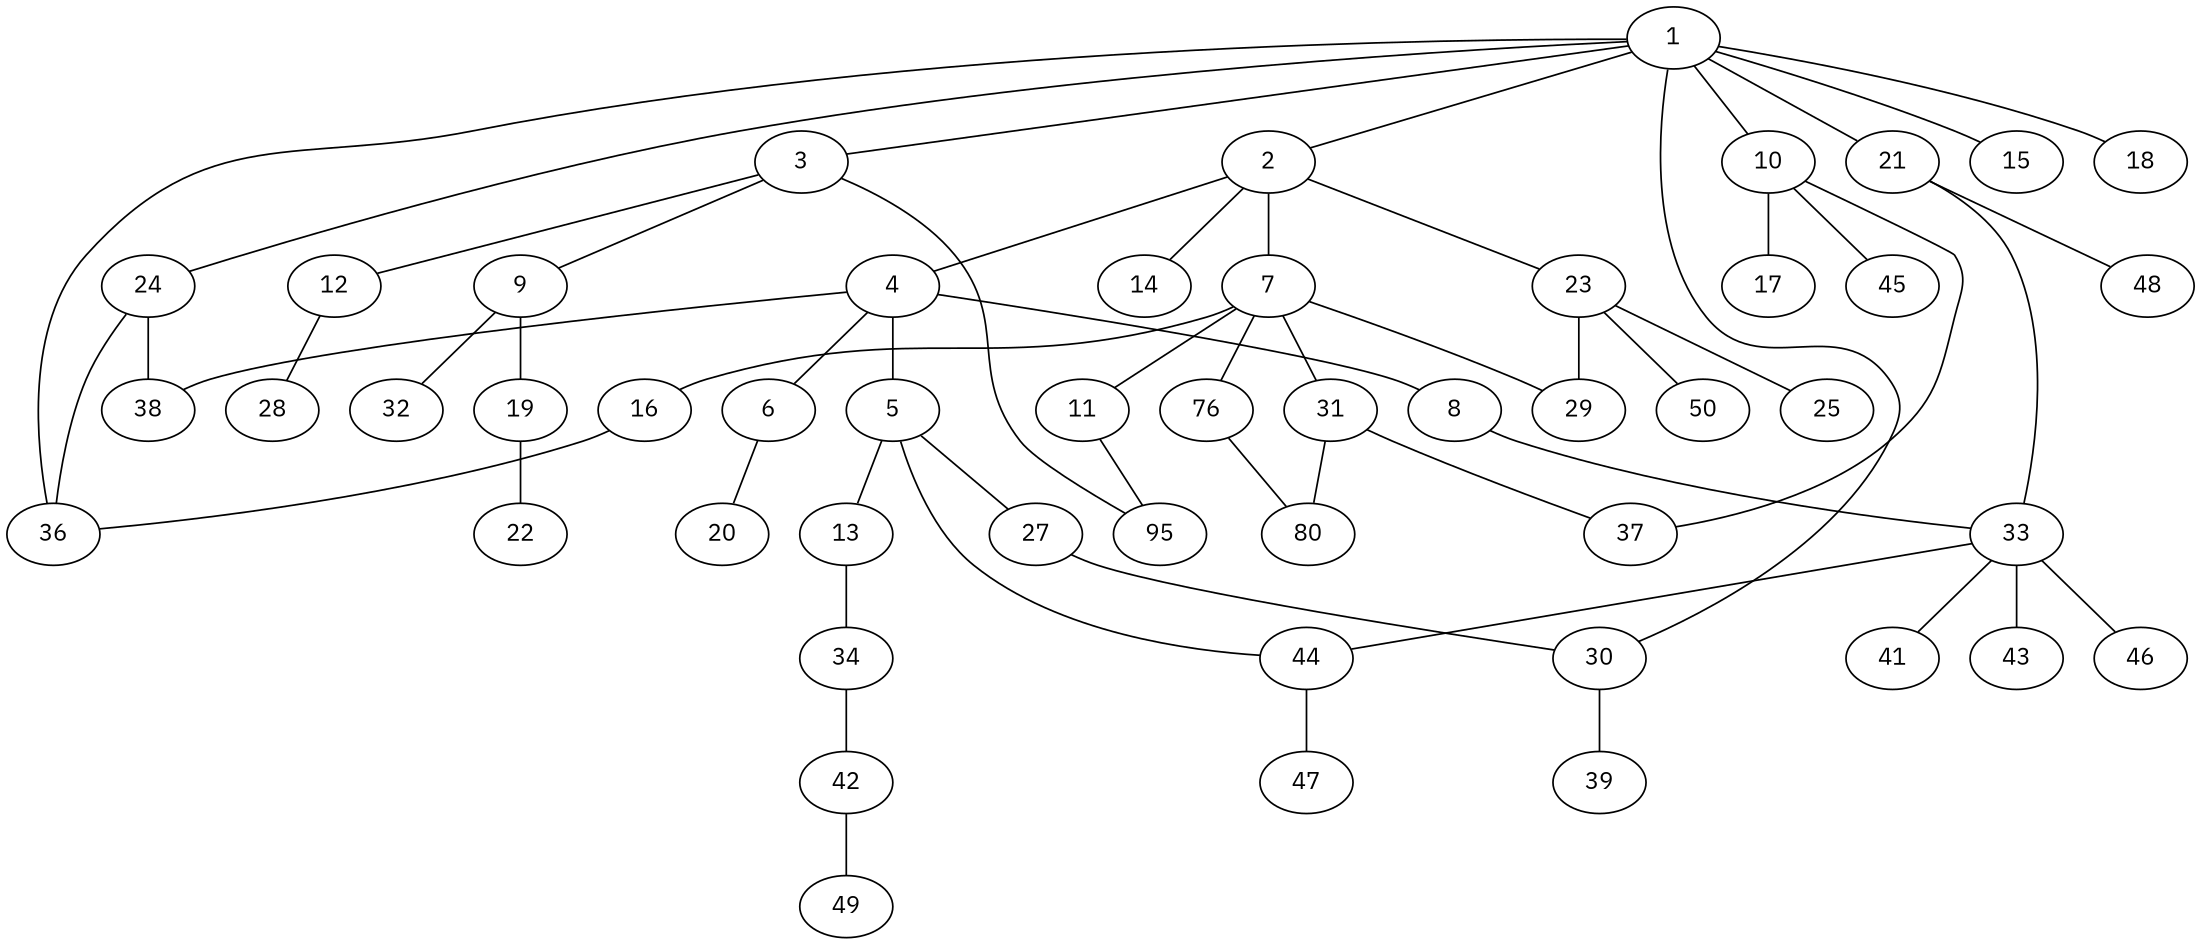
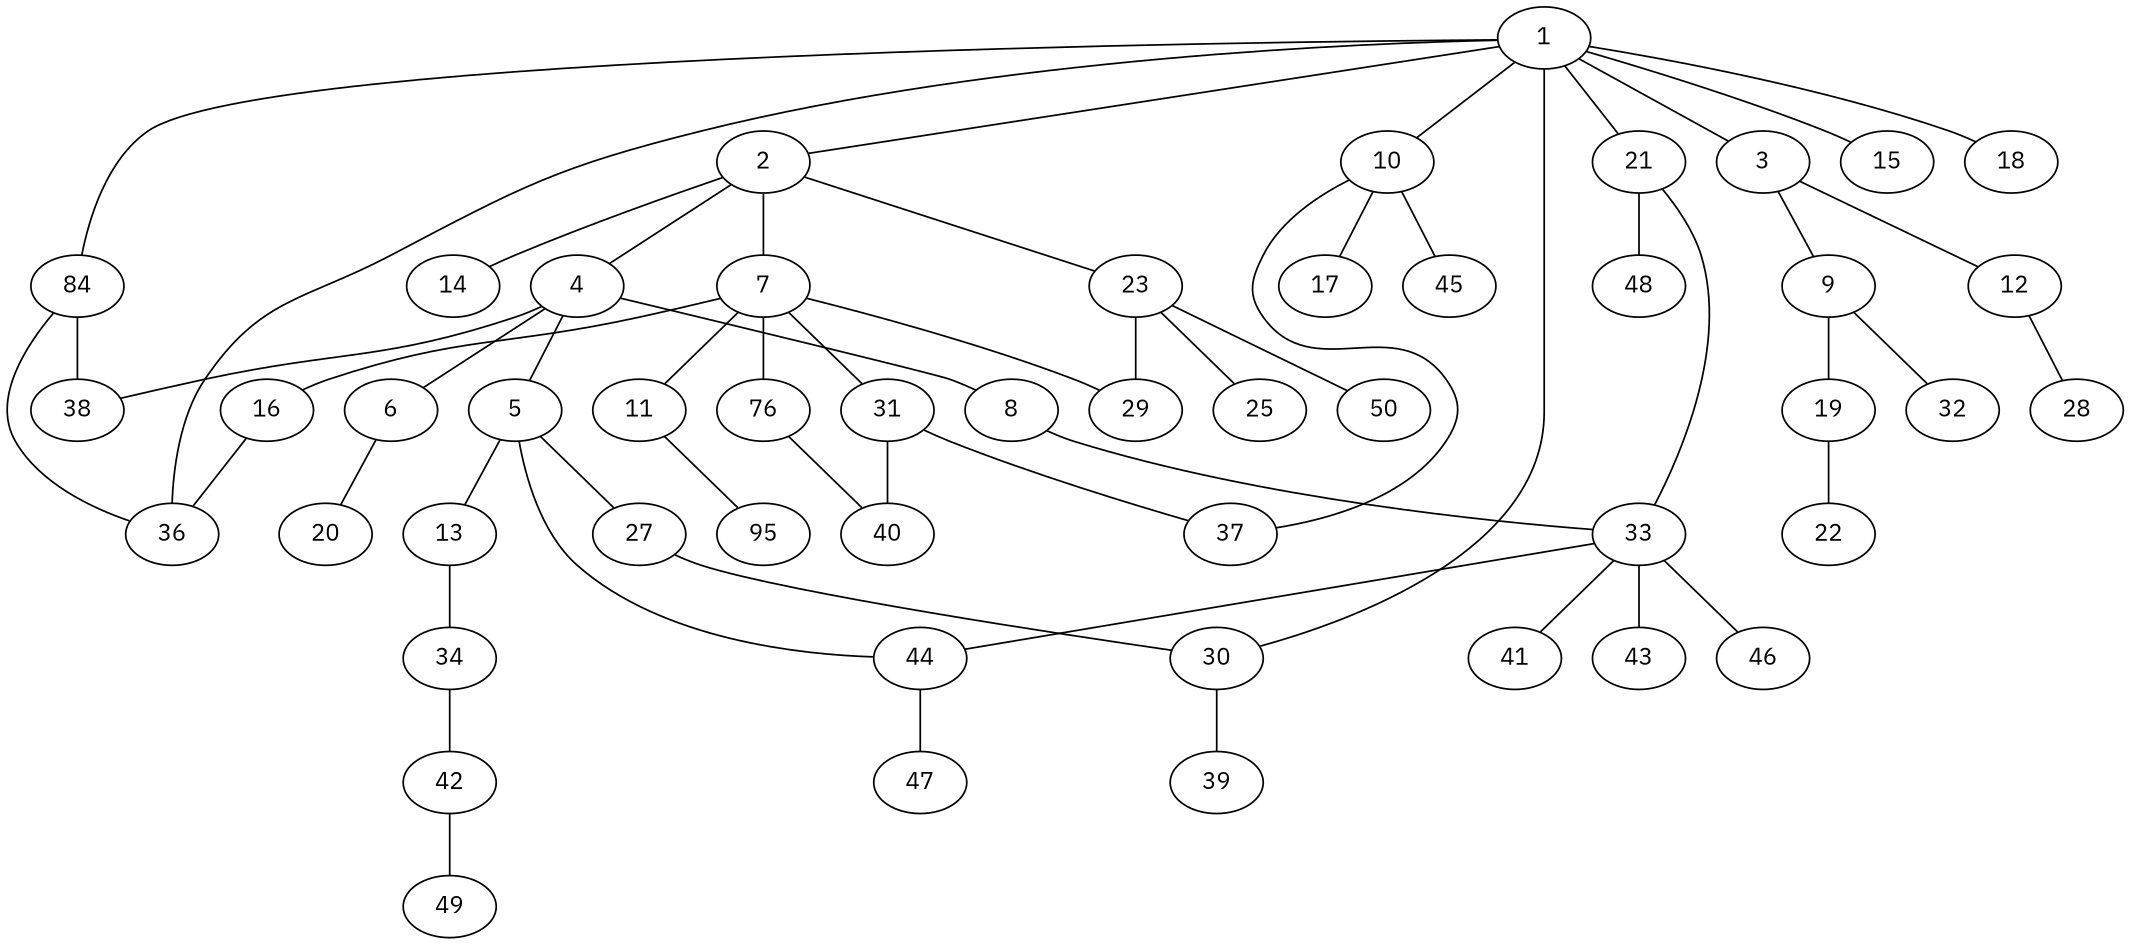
(148, 286) -> (77, 286)
(986, 331) -> none
(1308, 534) -> (888, 534)
